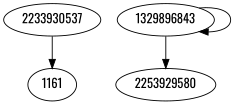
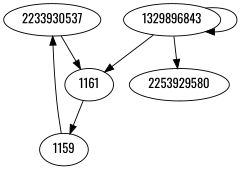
none -> (133, 51)
none -> (64, 150)
